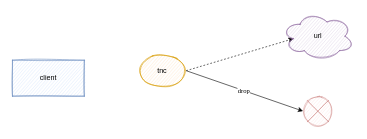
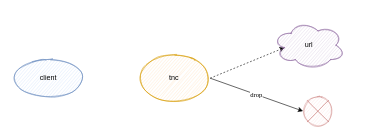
(318, 36) -> (309, 45)
(162, 71) -> (174, 78)
(48, 78) -> (48, 78)
